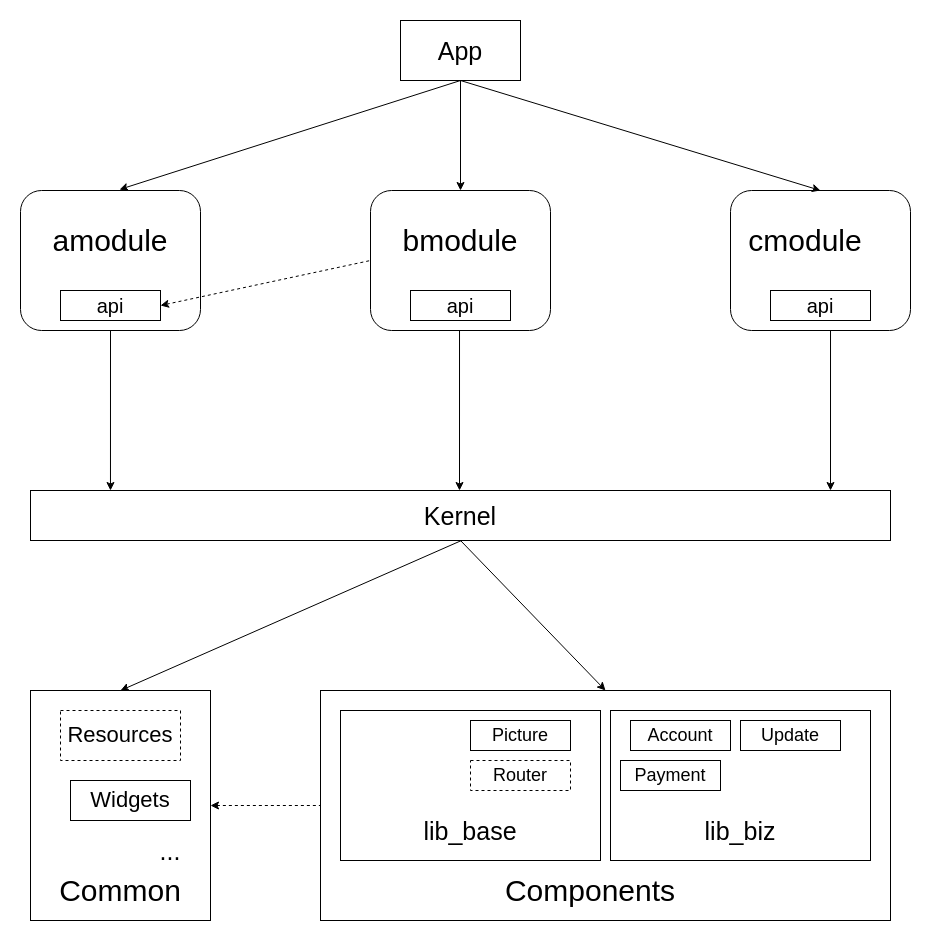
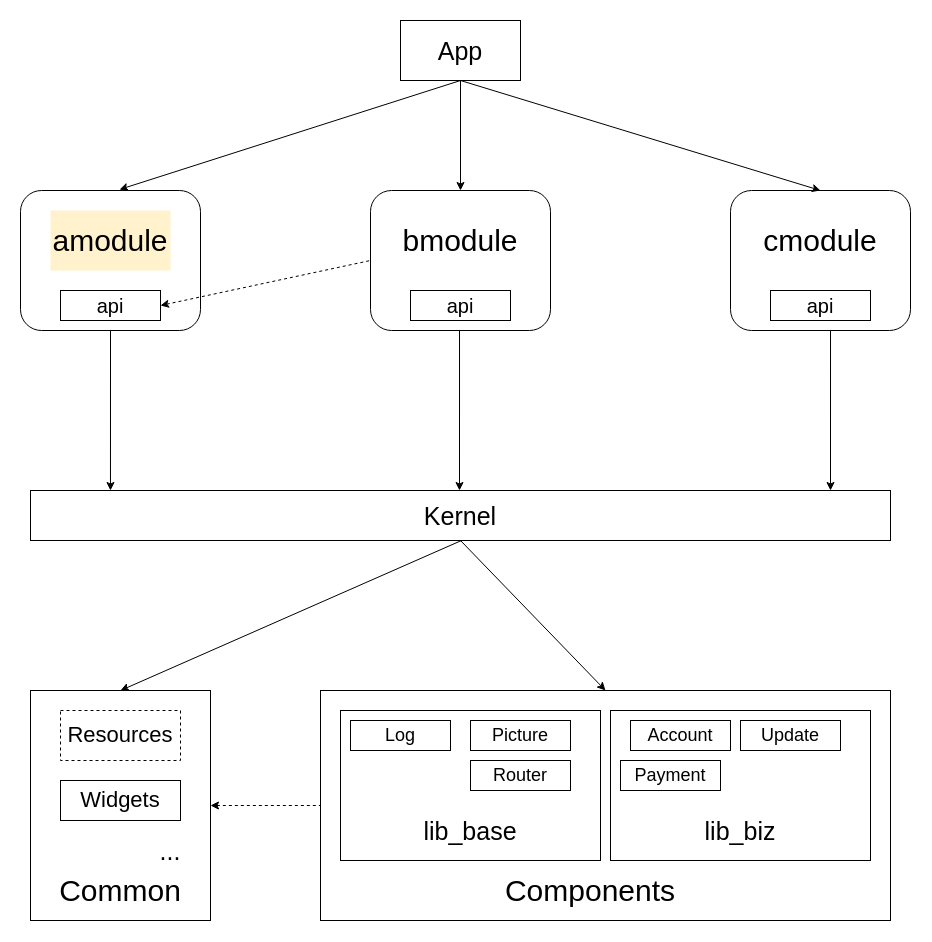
(111, 241) -> (111, 241)
(806, 241) -> (821, 241)
none -> (401, 736)
(521, 776) -> (521, 776)
(131, 801) -> (121, 801)
